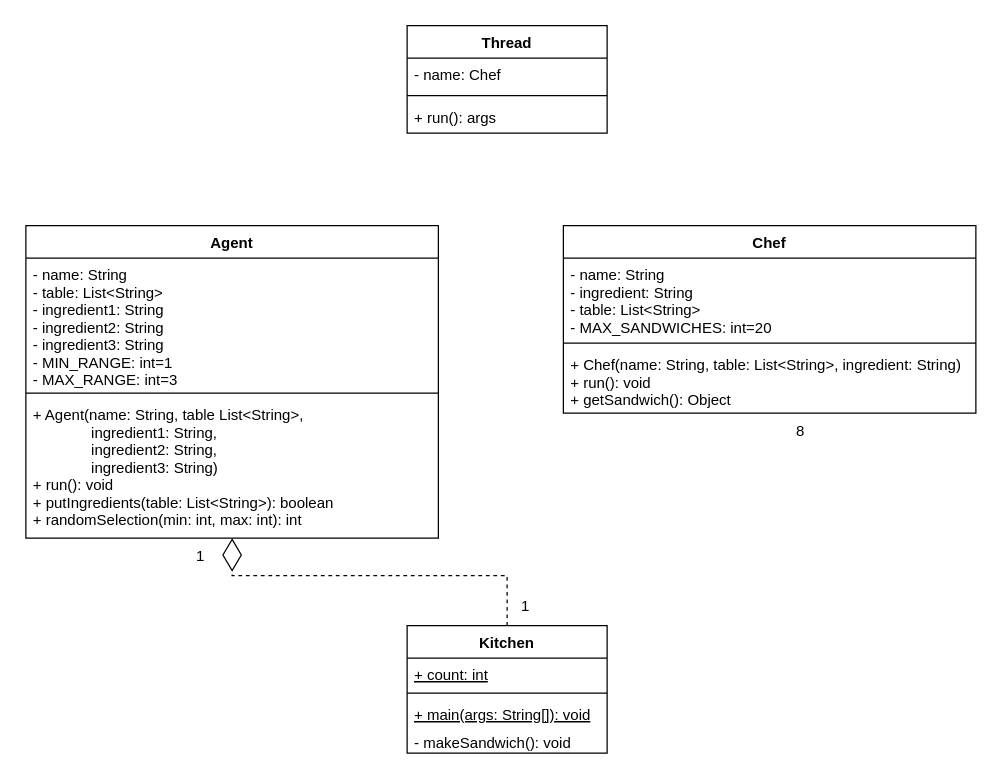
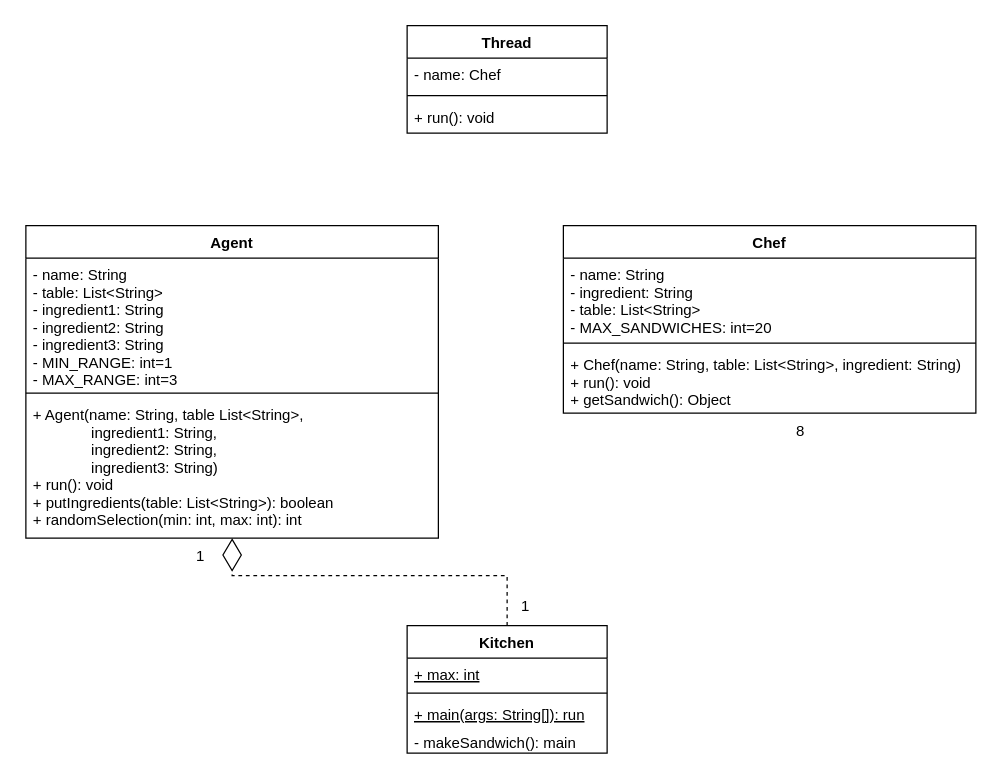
(463, 118) -> (461, 118)
(456, 675) -> (448, 675)
(516, 715) -> (514, 715)
(496, 743) -> (496, 743)
